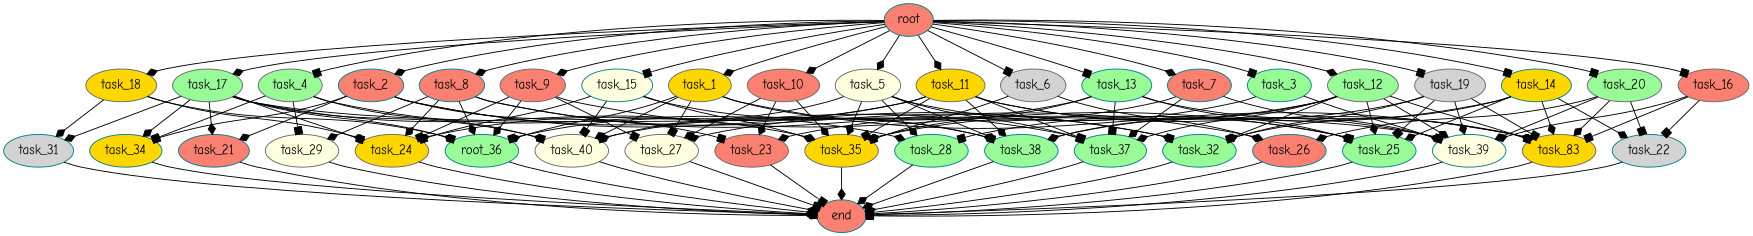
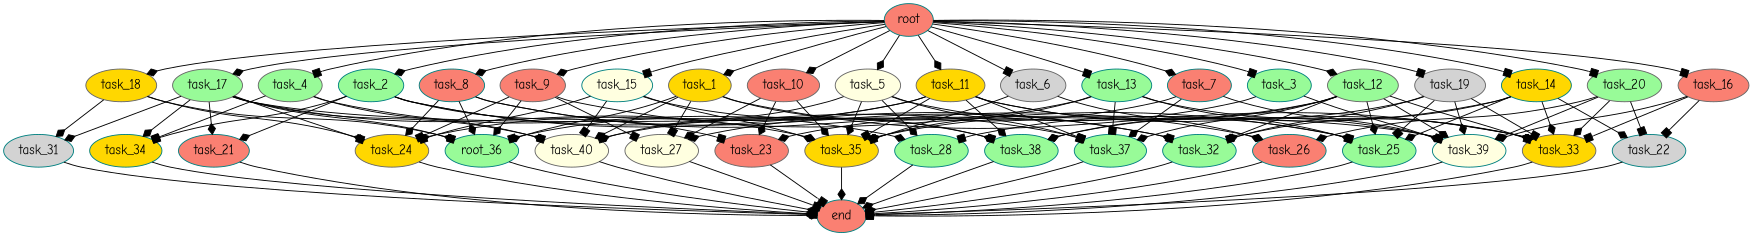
(371, 85) -> (371, 85)
(939, 116) -> none
(302, 151) -> none
(1559, 151) -> (1559, 151)
